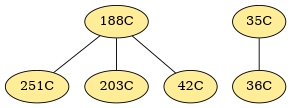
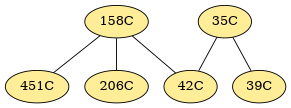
(117, 22) -> (117, 22)
none -> (208, 54)
(37, 87) -> (37, 87)
(117, 87) -> (117, 87)
(259, 87) -> (259, 87)
